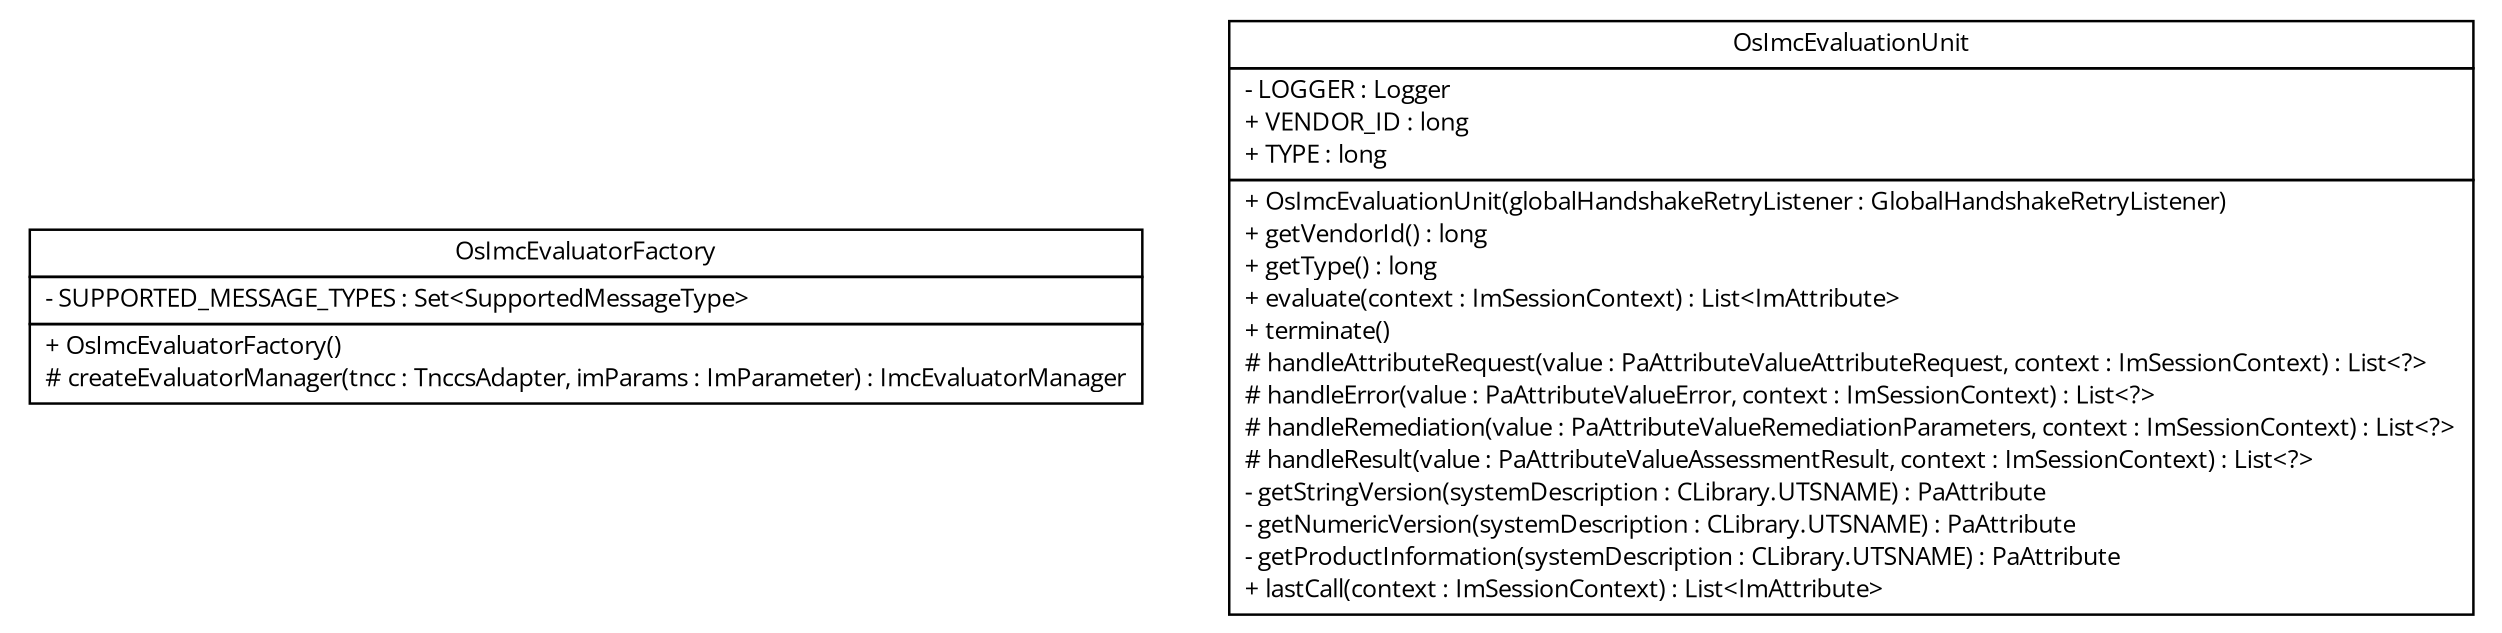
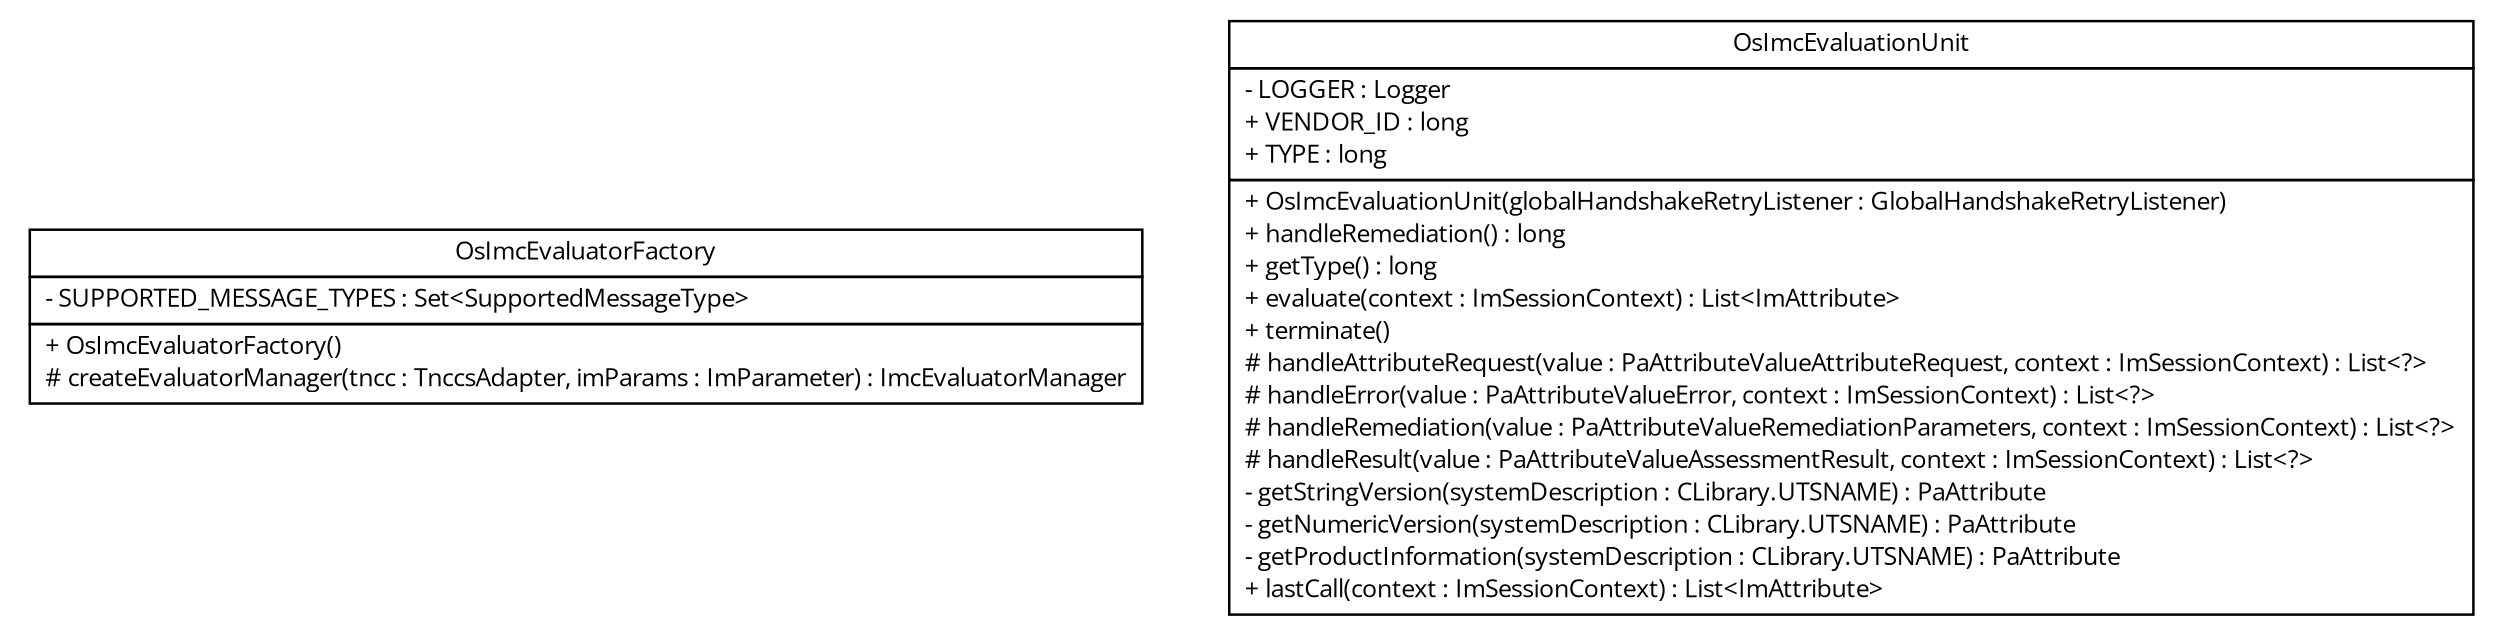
(1367, 235) -> (1406, 235)
